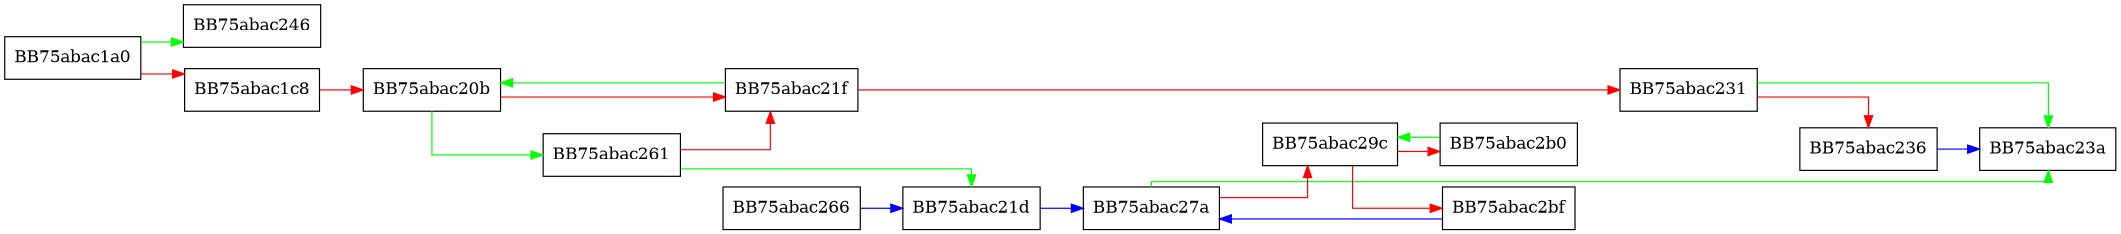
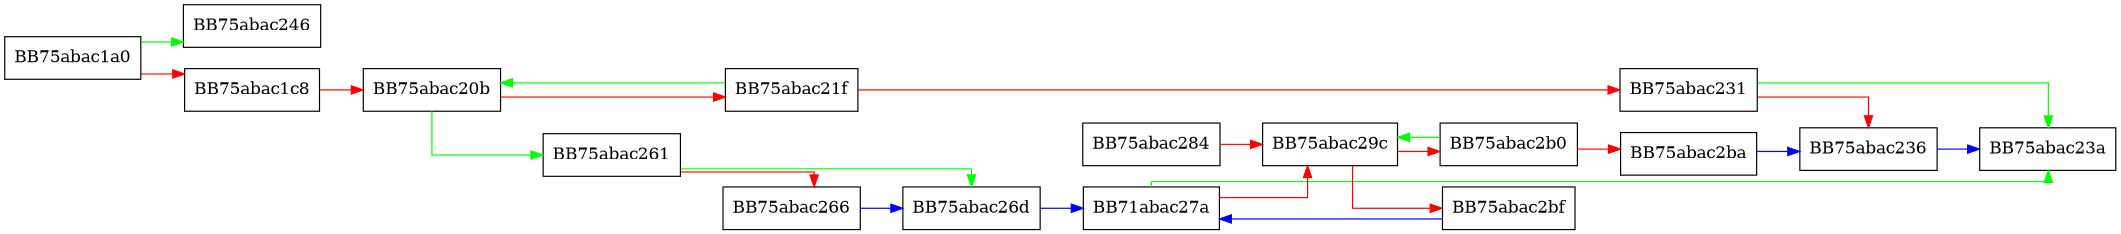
none -> (1151, 144)
(739, 150) -> (749, 172)
none -> (1689, 154)
(972, 208) -> (972, 208)
(1151, 208) -> (1151, 208)
